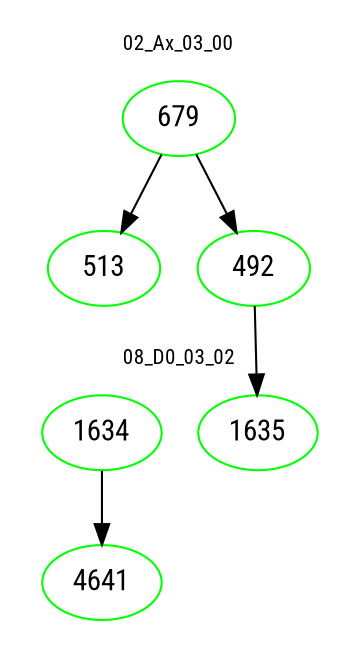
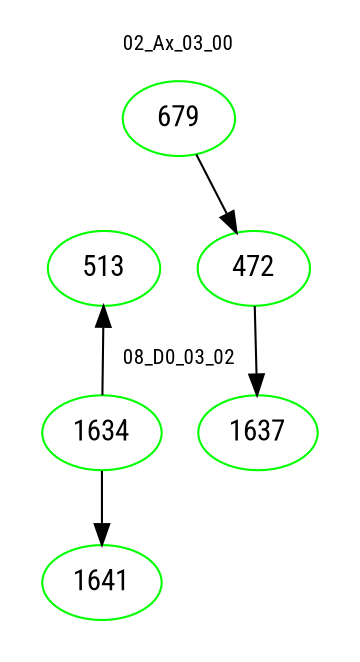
(146, 184) -> (103, 361)
(254, 268) -> (254, 268)
(258, 433) -> (258, 433)
(102, 583) -> (102, 583)
